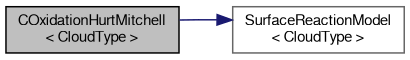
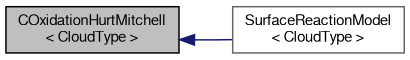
(198, 20) -> (213, 40)
